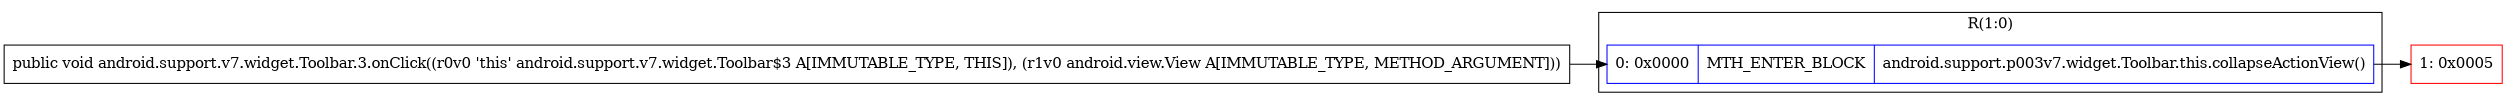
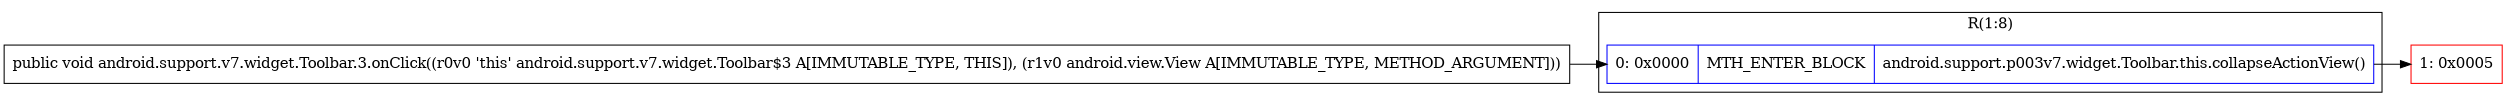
(1990, 24) -> (1990, 24)
